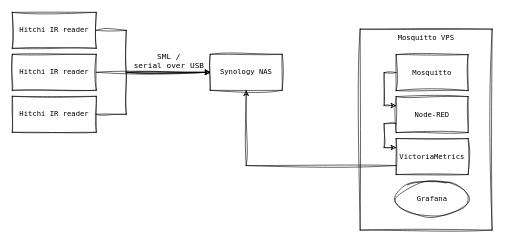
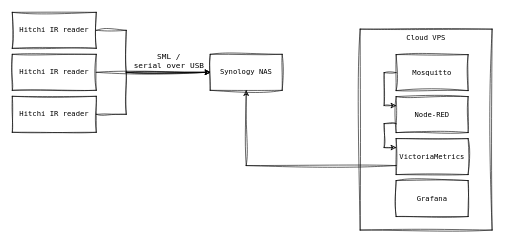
(426, 38) -> (426, 38)
(432, 199) -> (432, 199)
